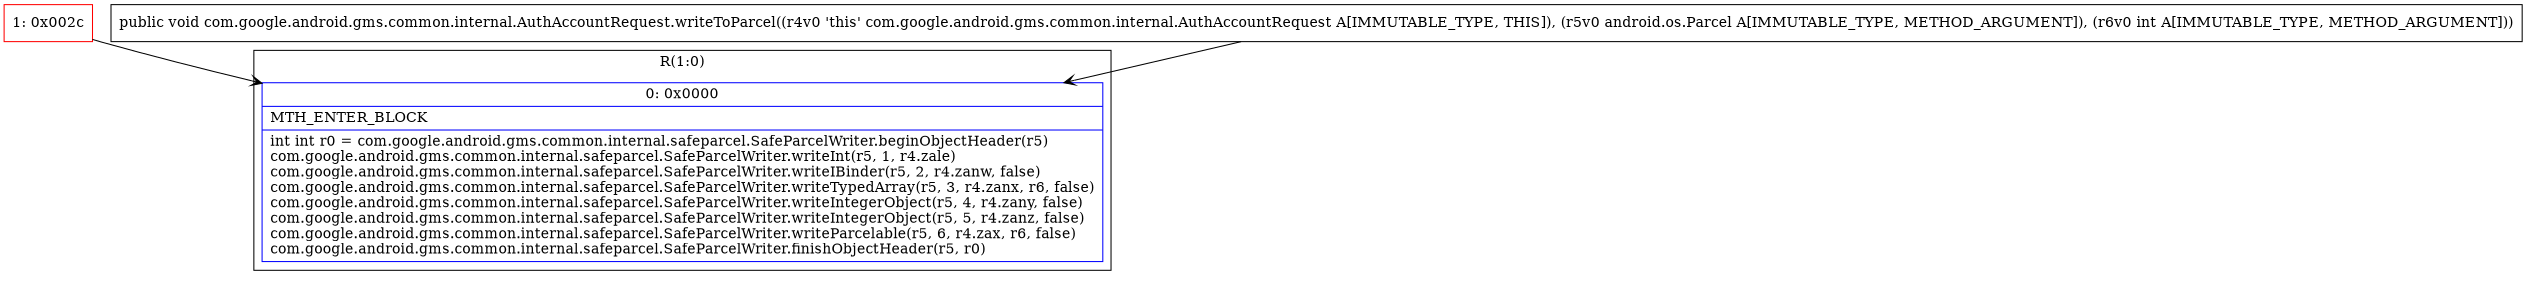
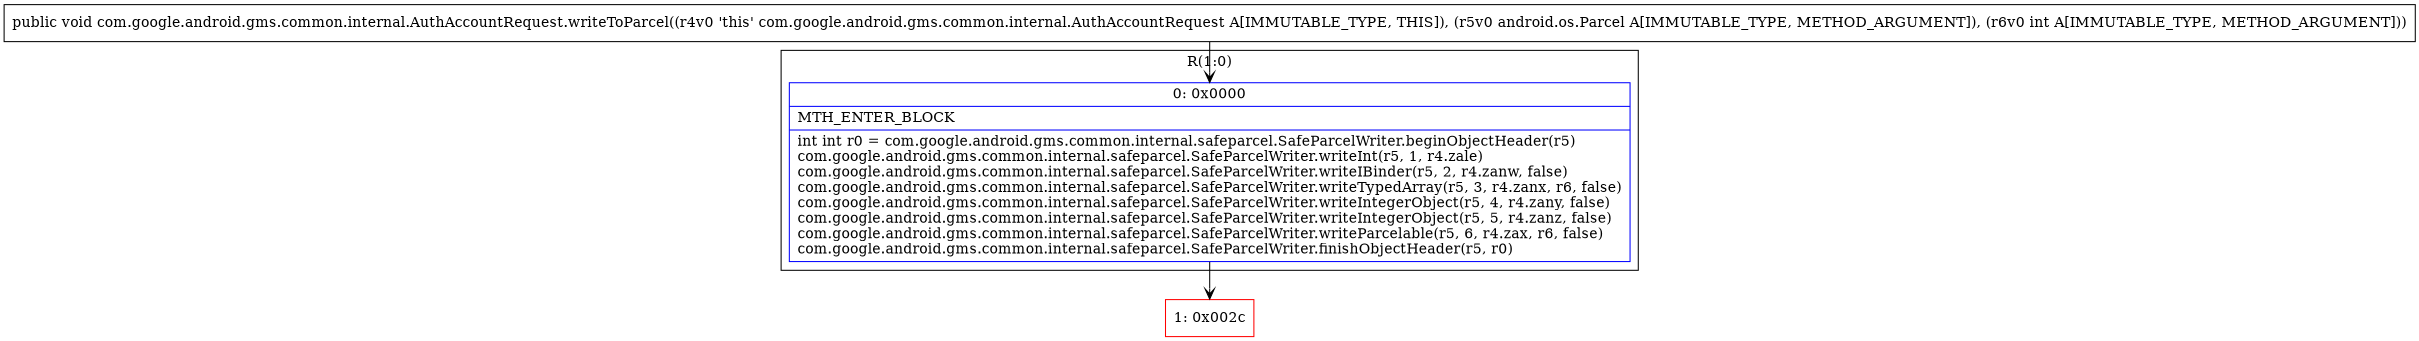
(172, 61) -> (1210, 277)
